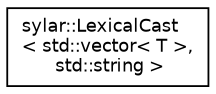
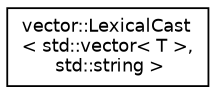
(108, 47) -> (108, 47)
